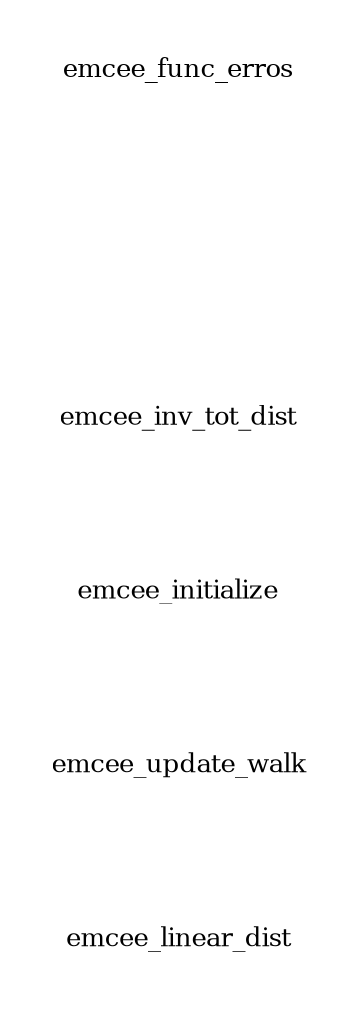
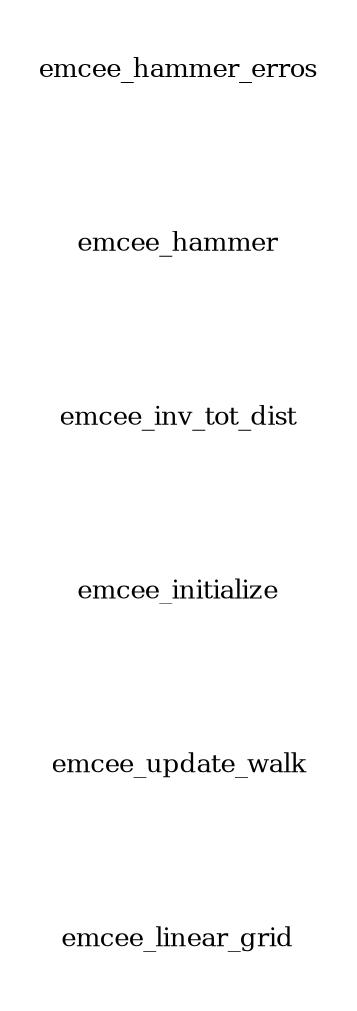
(179, 71) -> (179, 71)
none -> (179, 245)
(179, 940) -> (179, 940)
